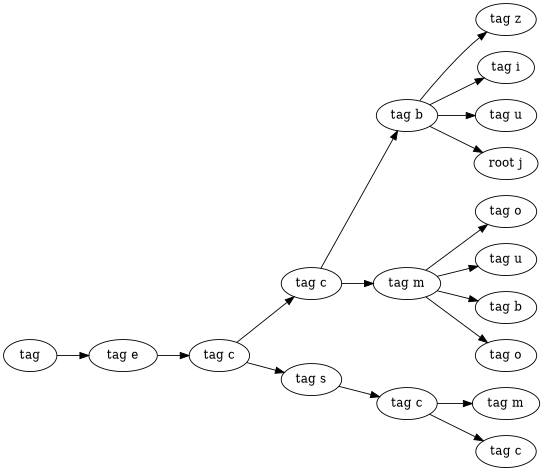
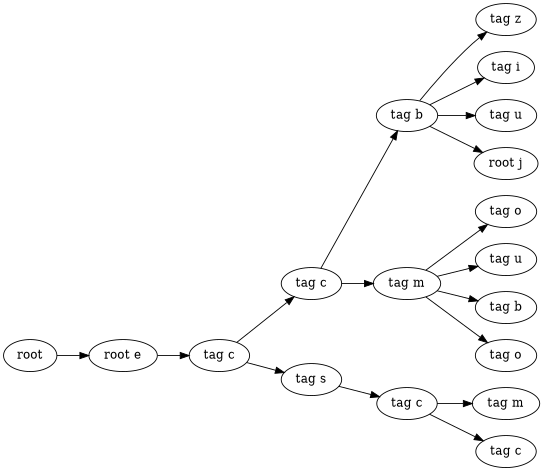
(30, 356) -> (30, 356)
(123, 356) -> (123, 356)
